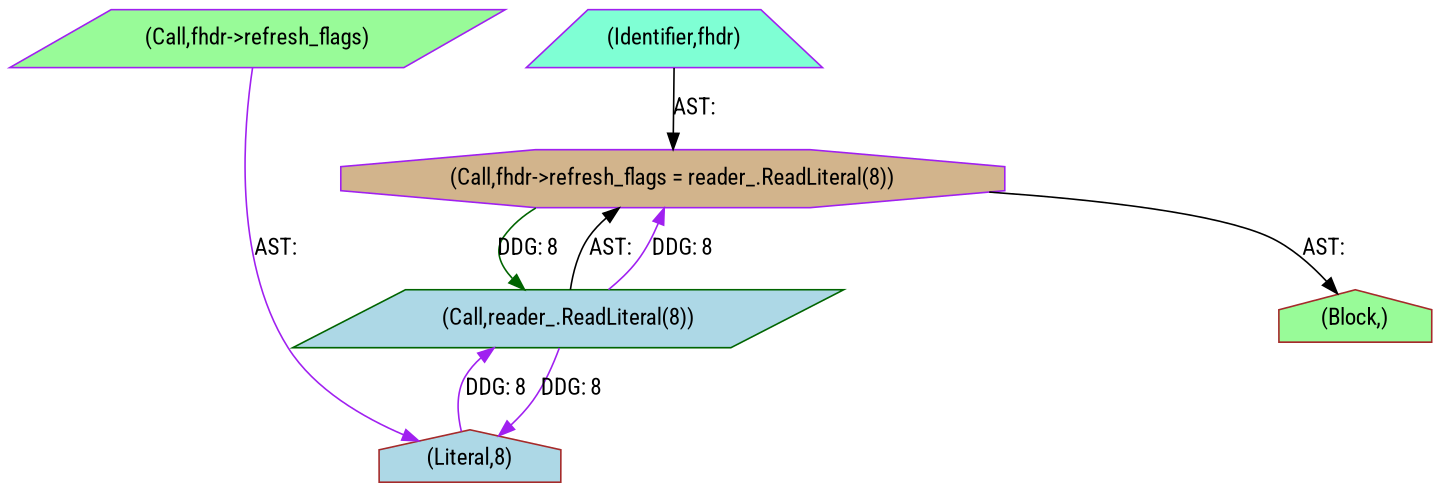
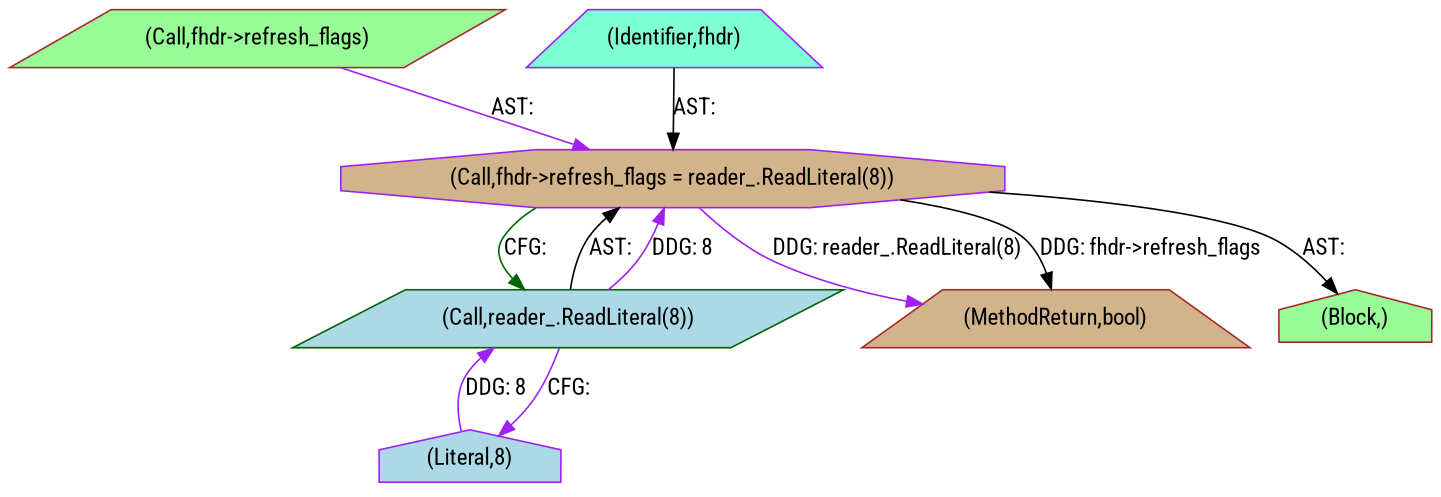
(257, 39) -> (257, 39)
(528, 249) -> (528, 249)
(260, 283) -> (457, 106)
none -> (1056, 319)
(571, 389) -> (571, 389)
(470, 459) -> (470, 459)
